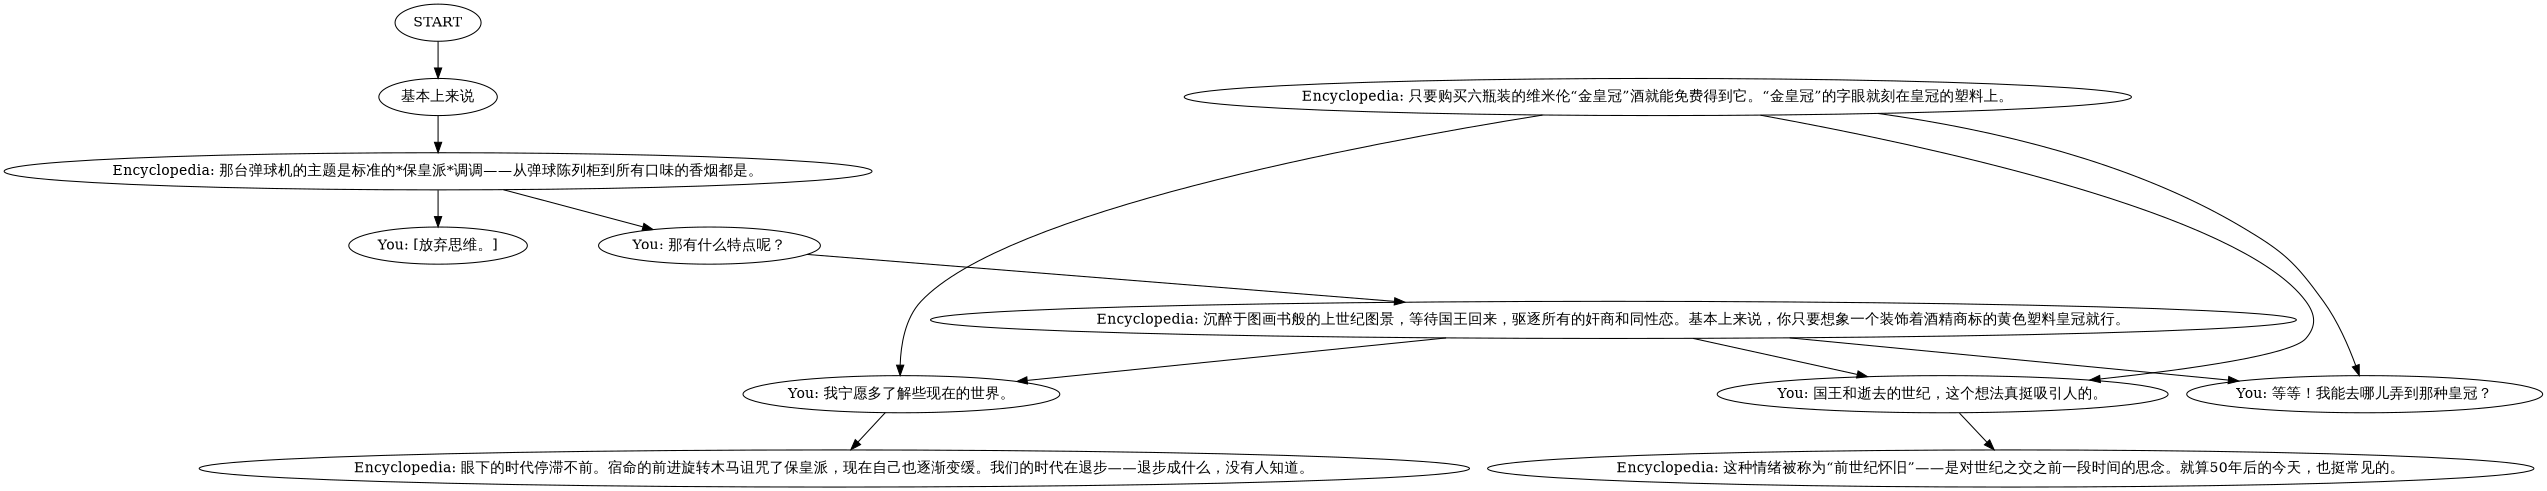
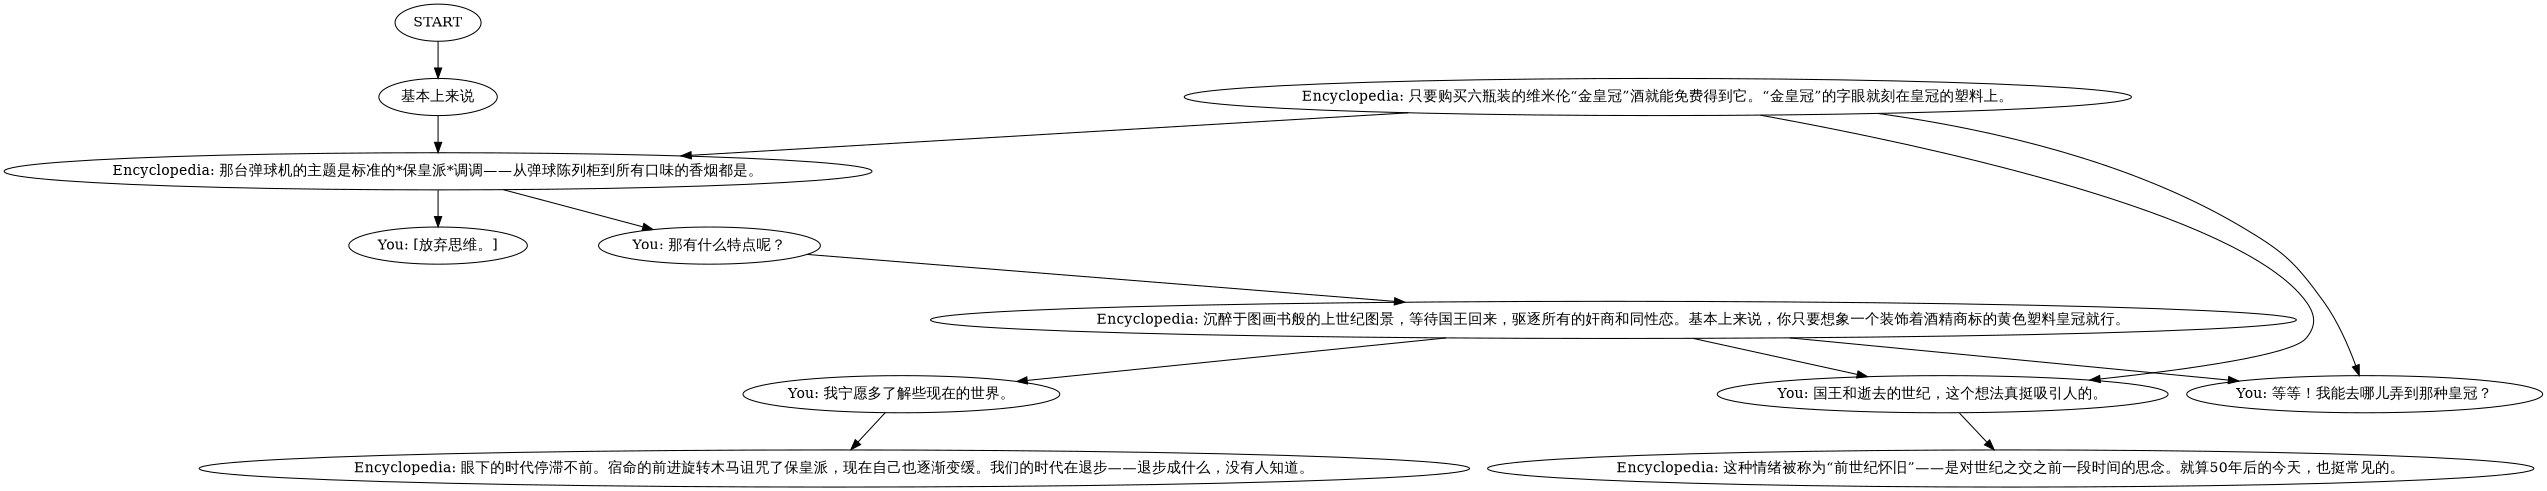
(1188, 187) -> (1050, 134)
